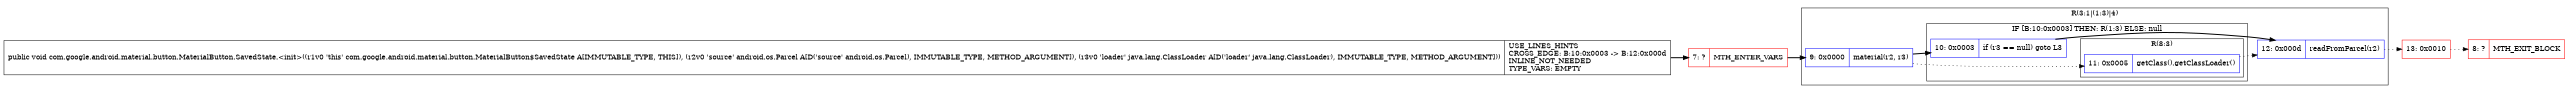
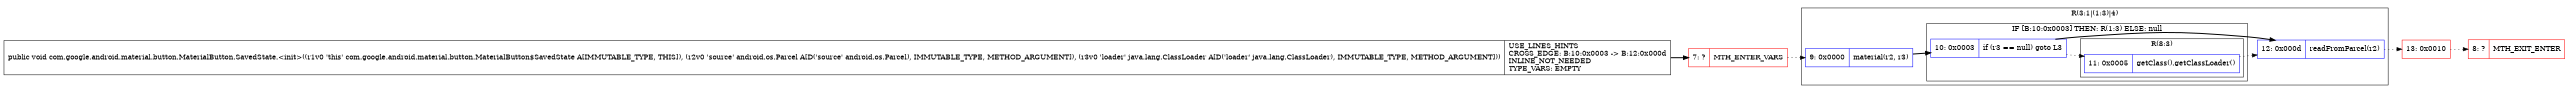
(2527, 49) -> (2527, 49)
(1794, 58) -> (1794, 58)
(1996, 67) -> (2073, 55)
